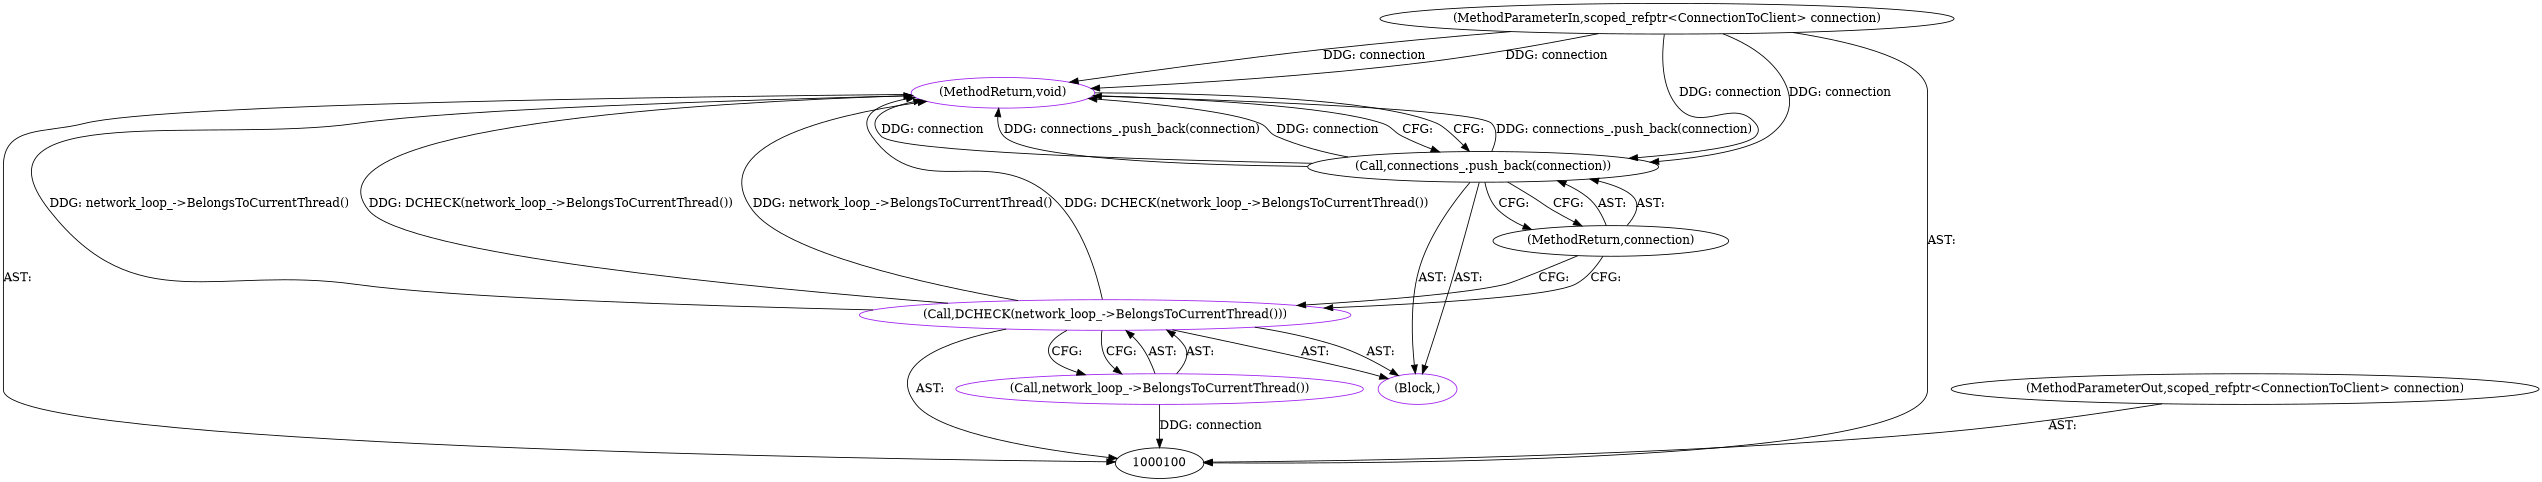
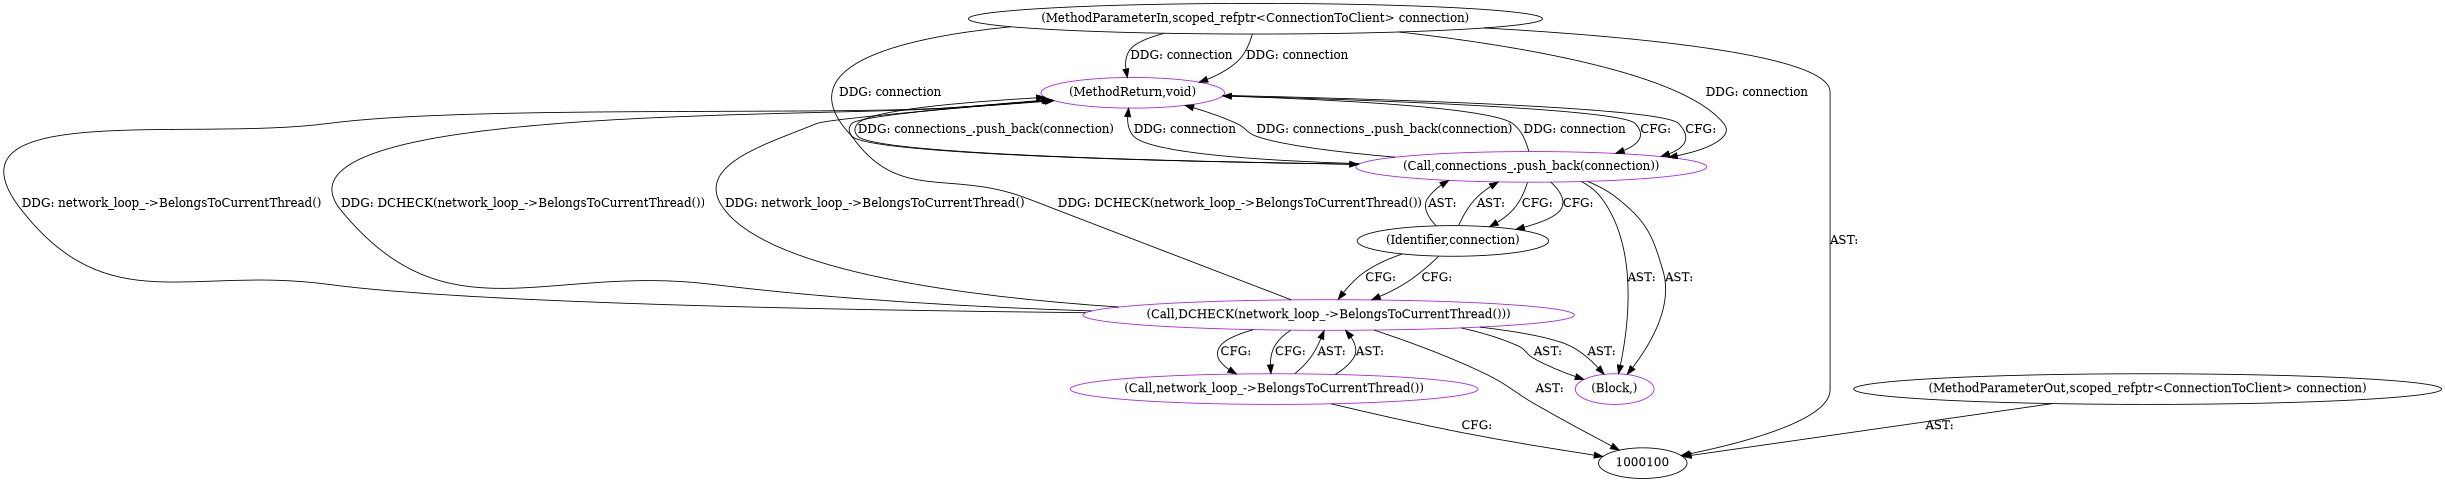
(1483, 167) -> (1531, 167)
(1611, 241) -> (1453, 241)
(3, 368) -> none
(1211, 426) -> (1479, 426)
